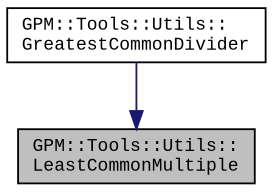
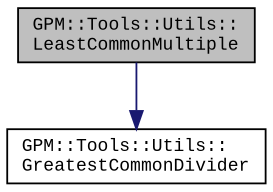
(136, 87) -> (136, 87)
